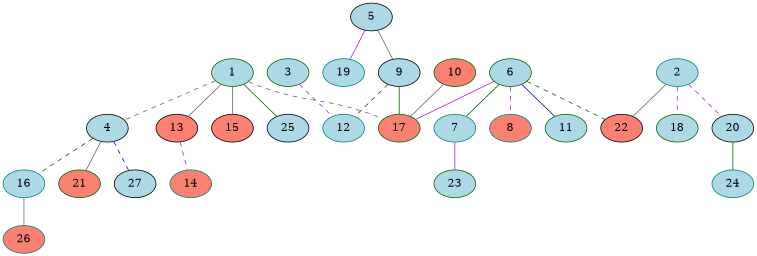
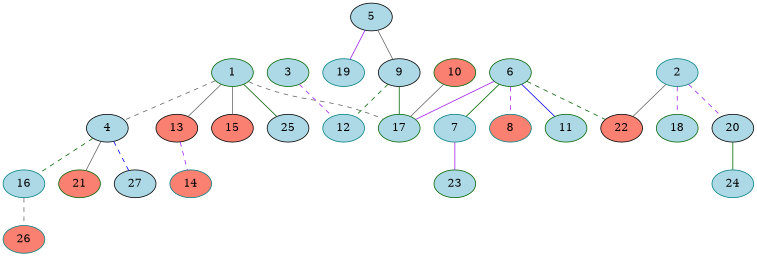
(399, 128) -> (399, 128)
(24, 212) -> (24, 212)
